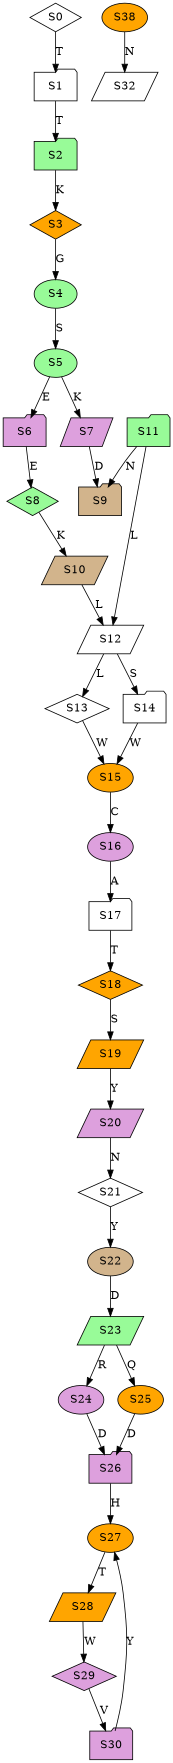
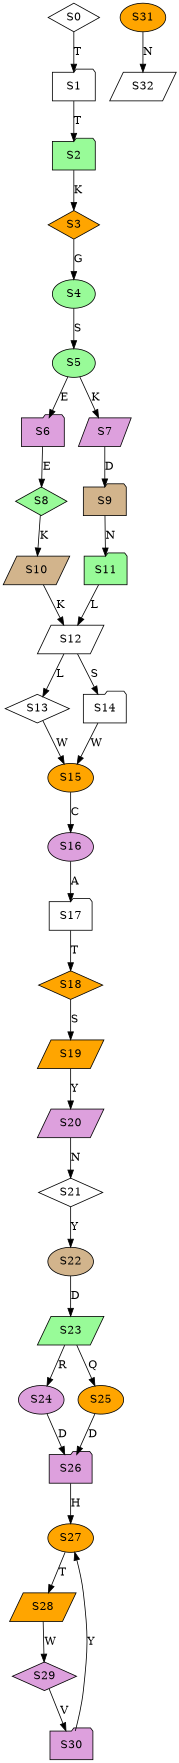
(125, 17) -> (143, 17)
(124, 463) -> (105, 532)
(99, 605) -> (61, 605)
